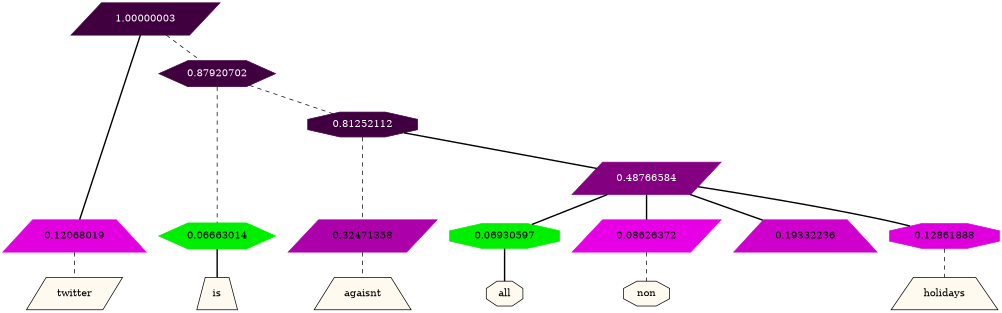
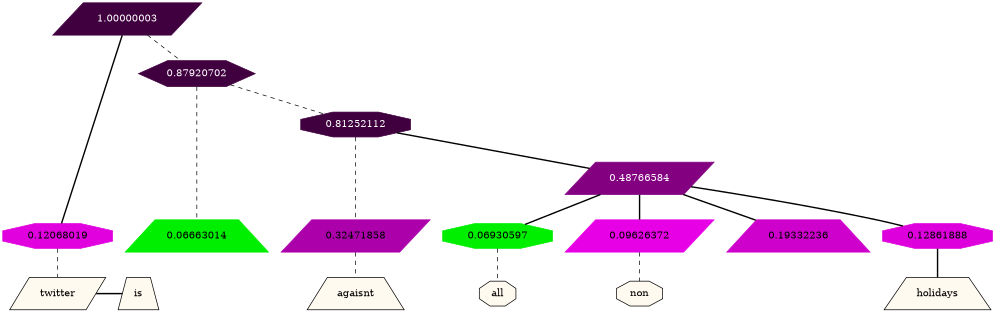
(74, 236) -> (58, 236)
(217, 236) -> (197, 236)
(363, 236) -> (356, 236)
(647, 236) -> (640, 236)
(217, 263) -> (109, 294)
(945, 263) -> (938, 263)
(505, 265) -> (498, 265)
